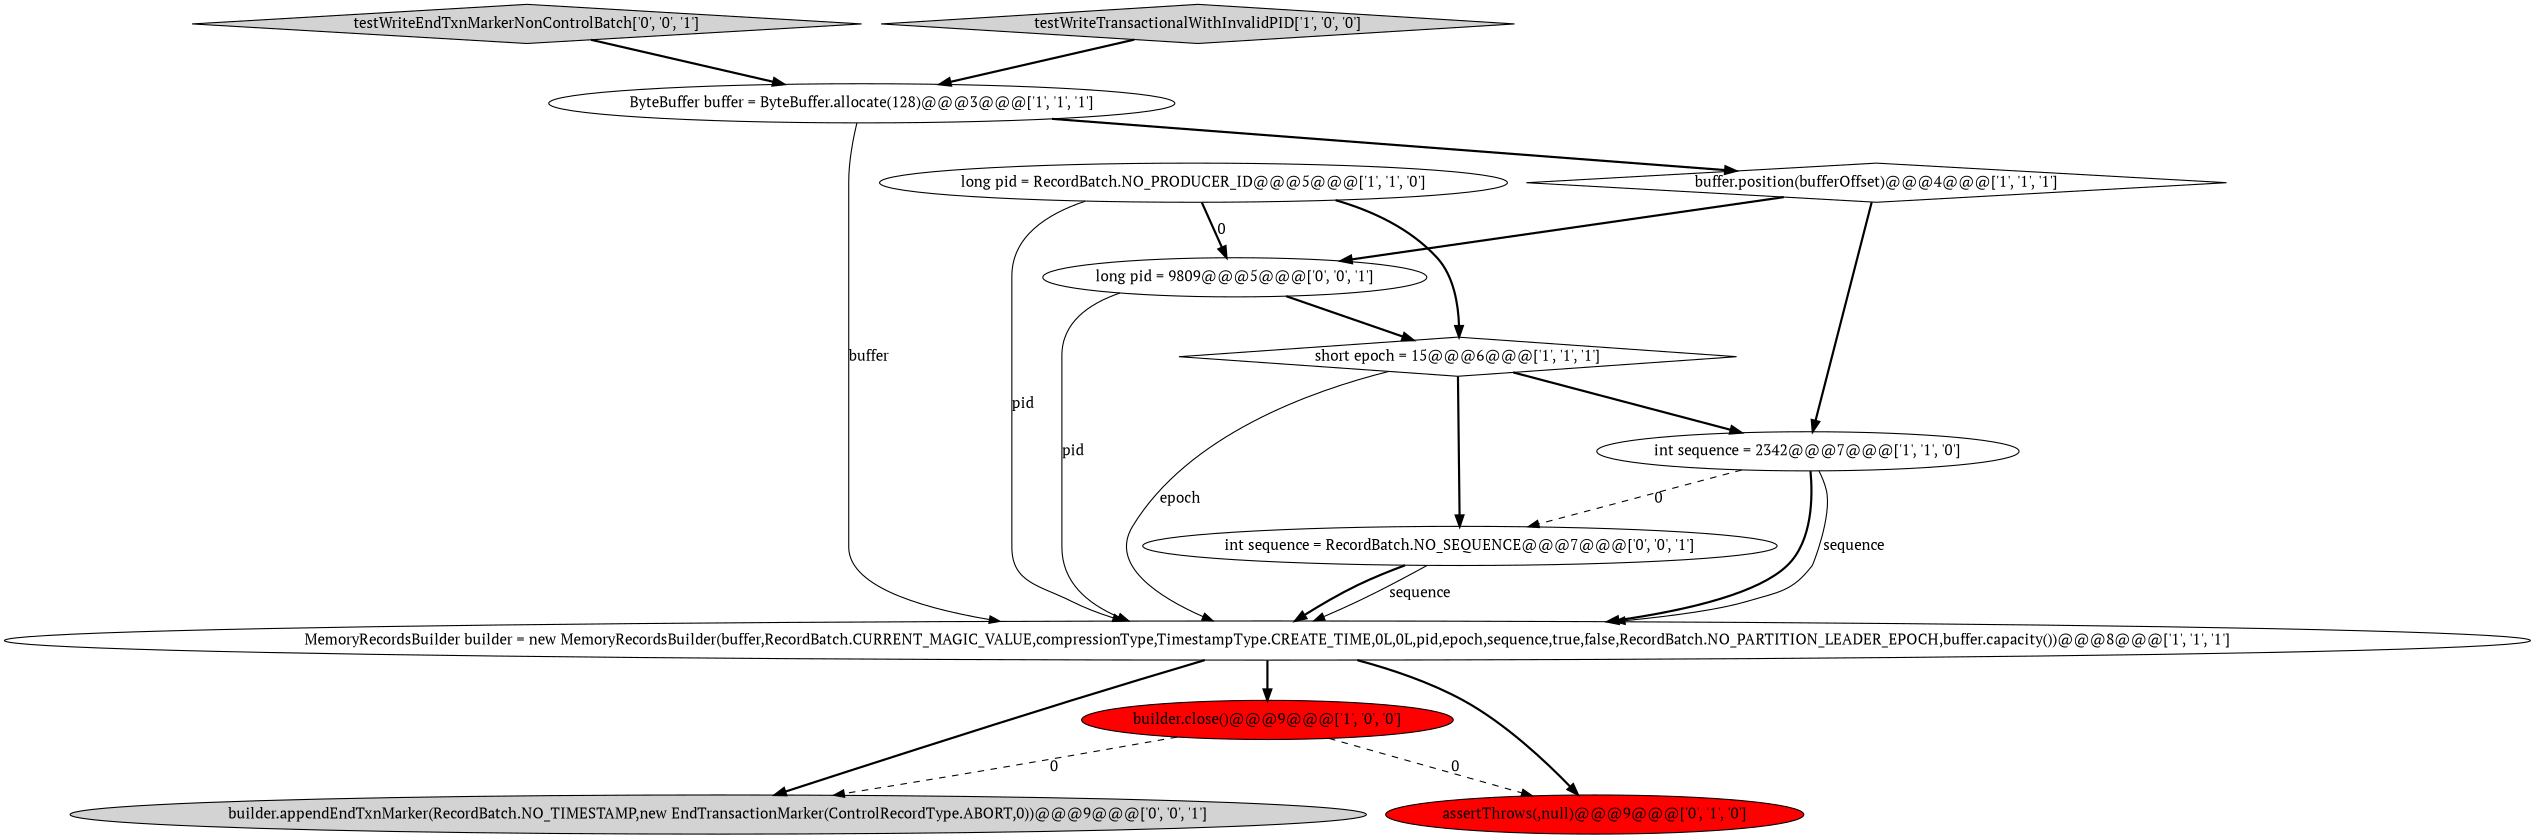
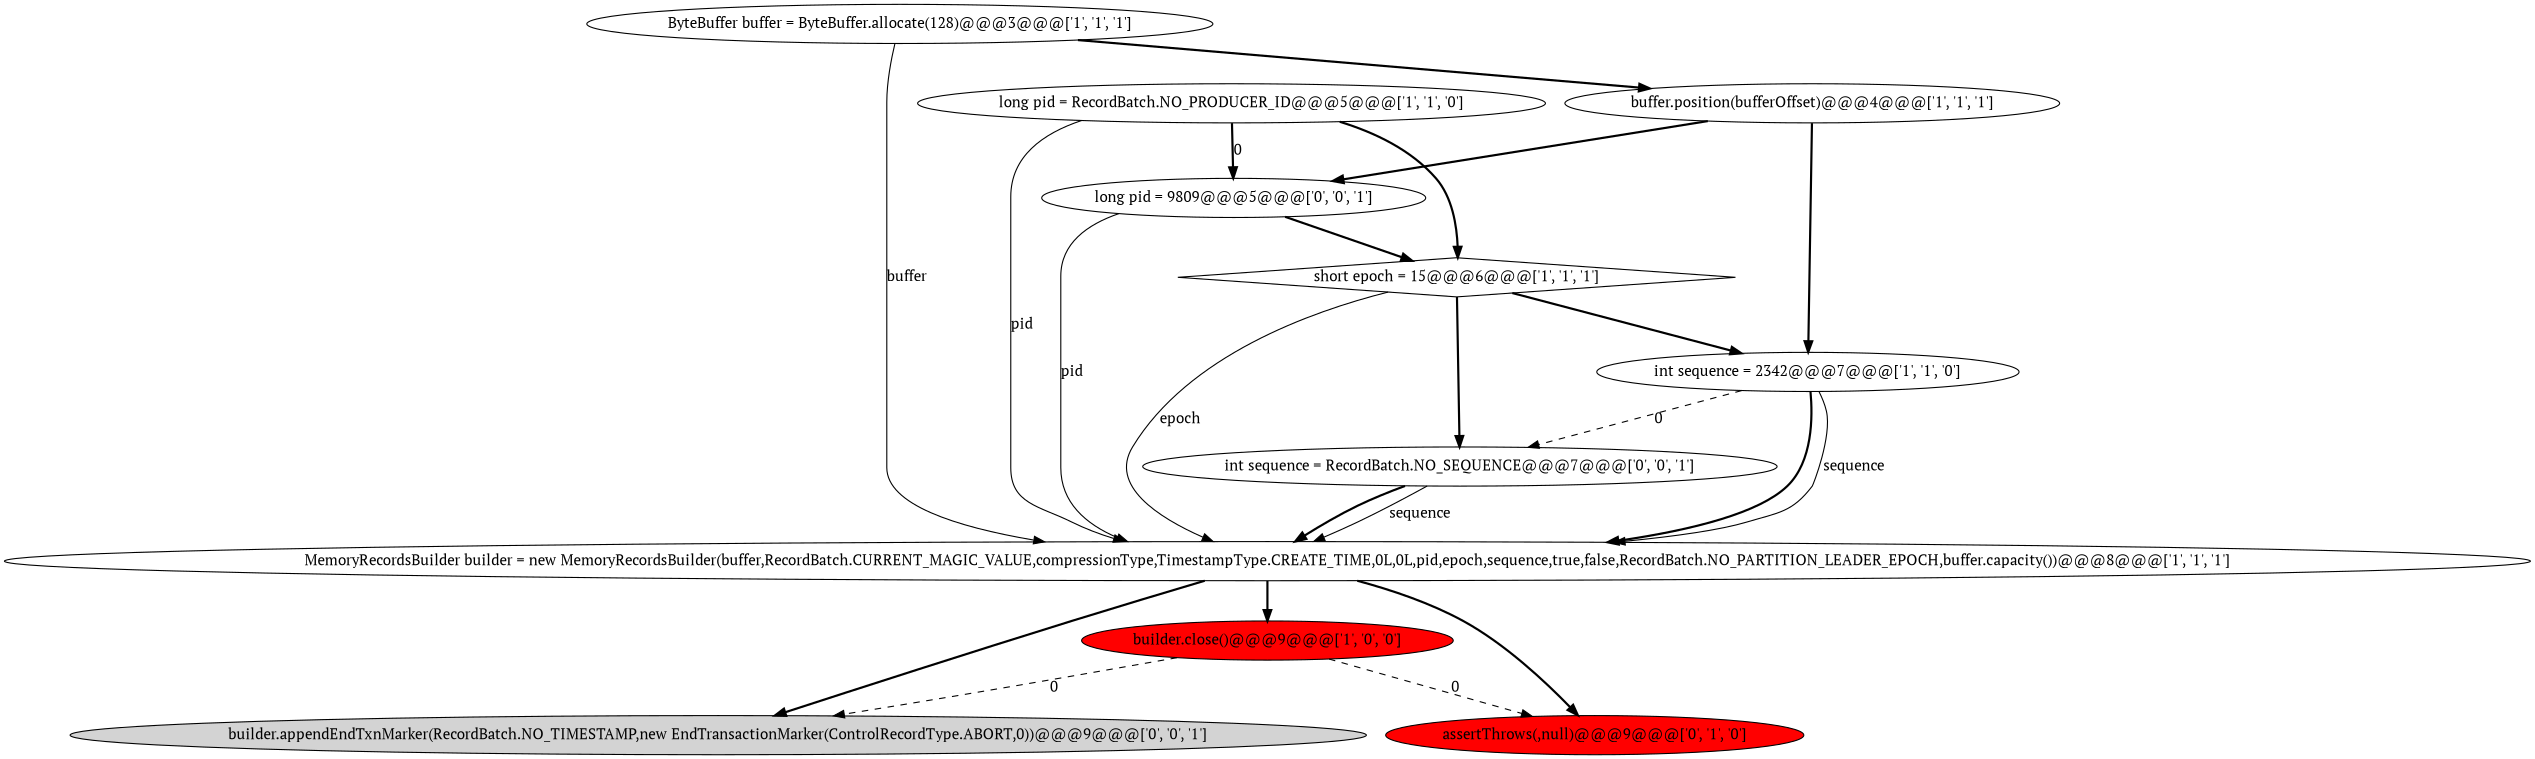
(527, 24) -> none
(1198, 24) -> none
(1876, 183) -> (1812, 103)
